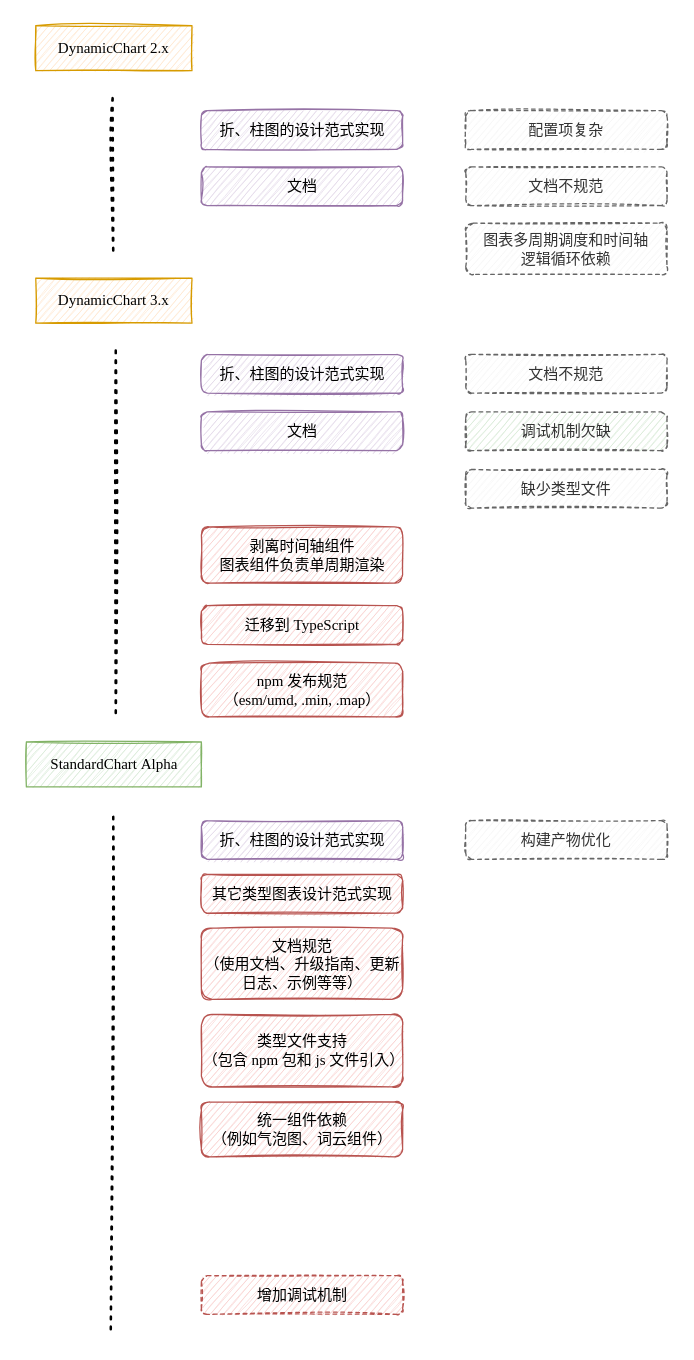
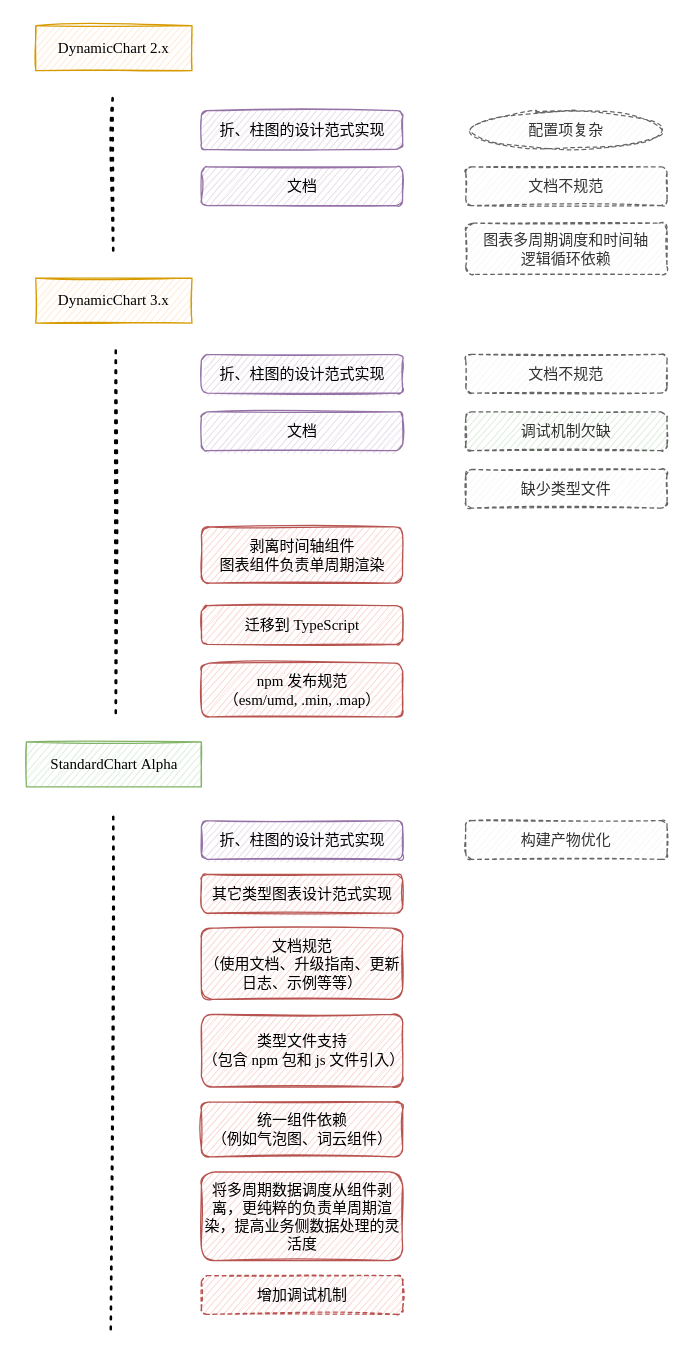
(566, 130) -> (566, 130)
none -> (302, 1216)
